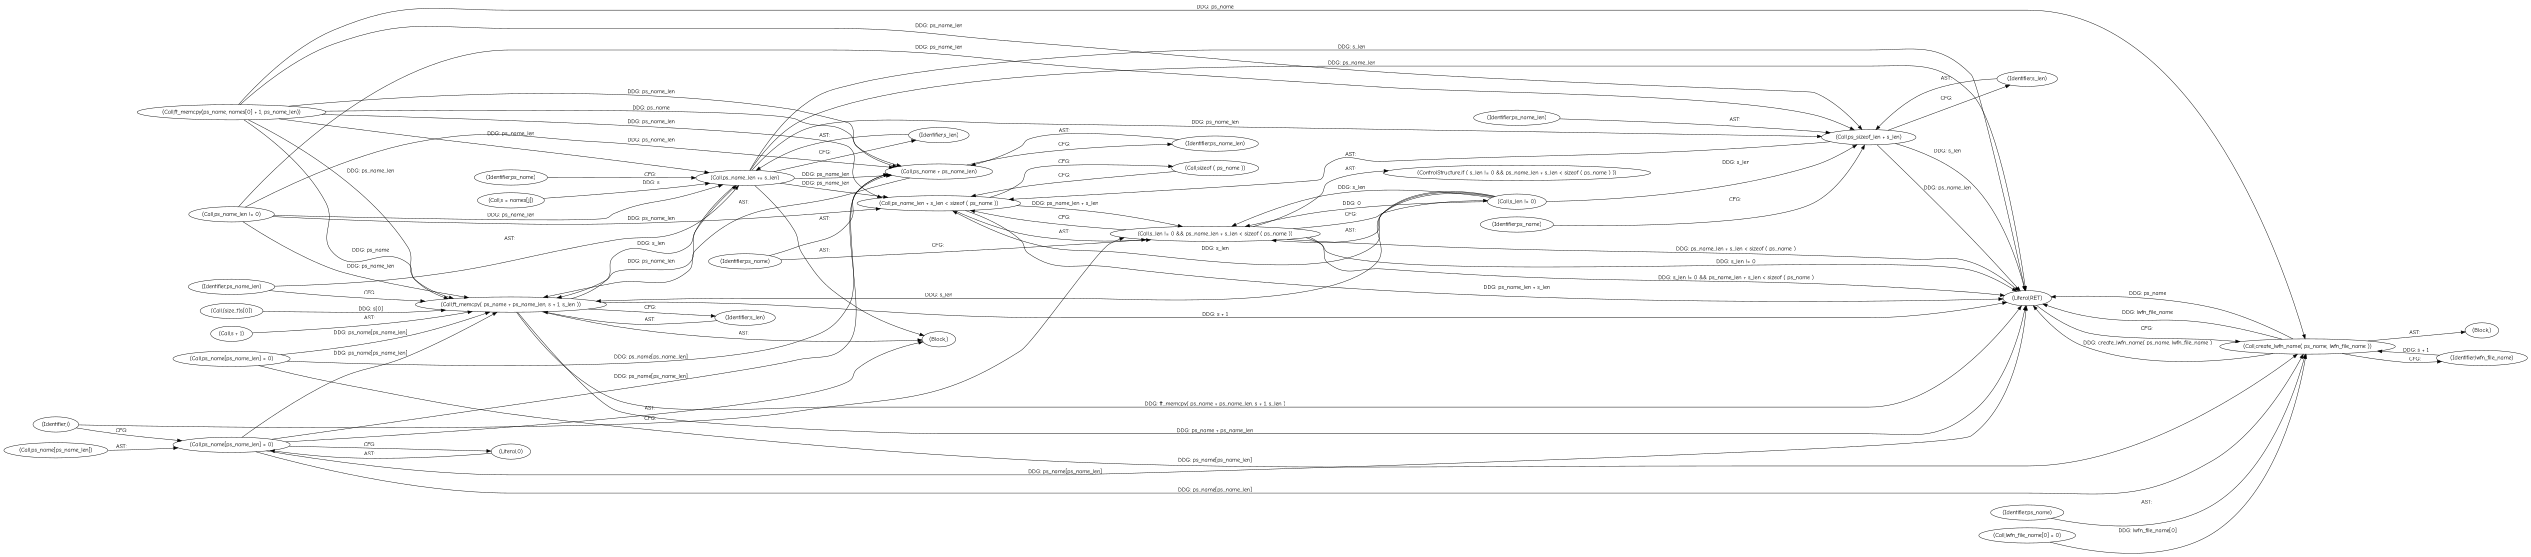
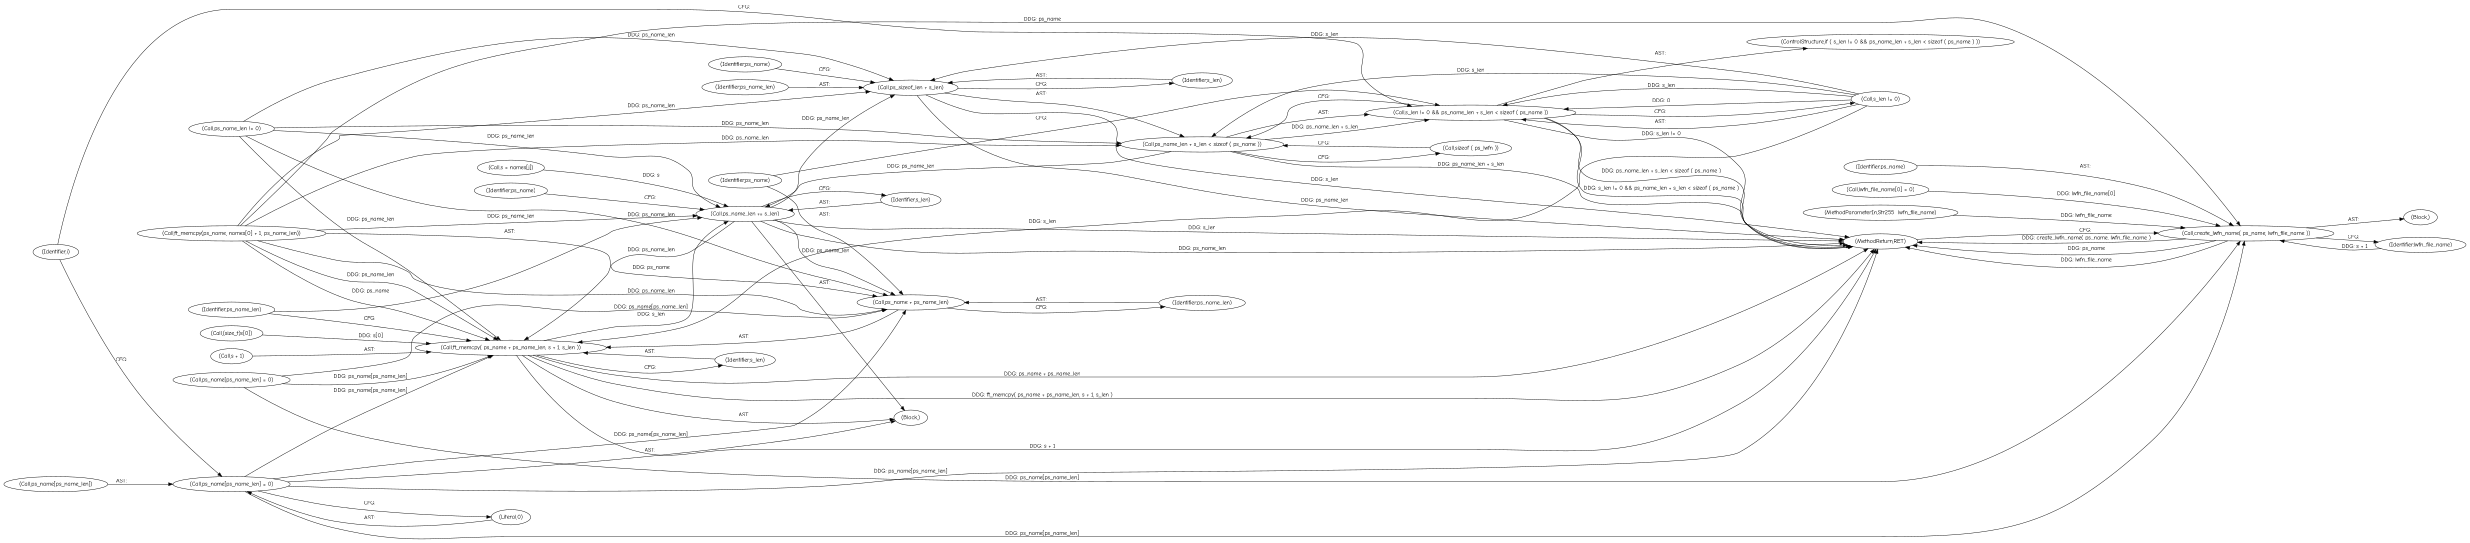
(1215, 168) -> (1471, 148)
(832, 190) -> (967, 169)
none -> (1880, 213)
(2027, 298) -> (1880, 241)
